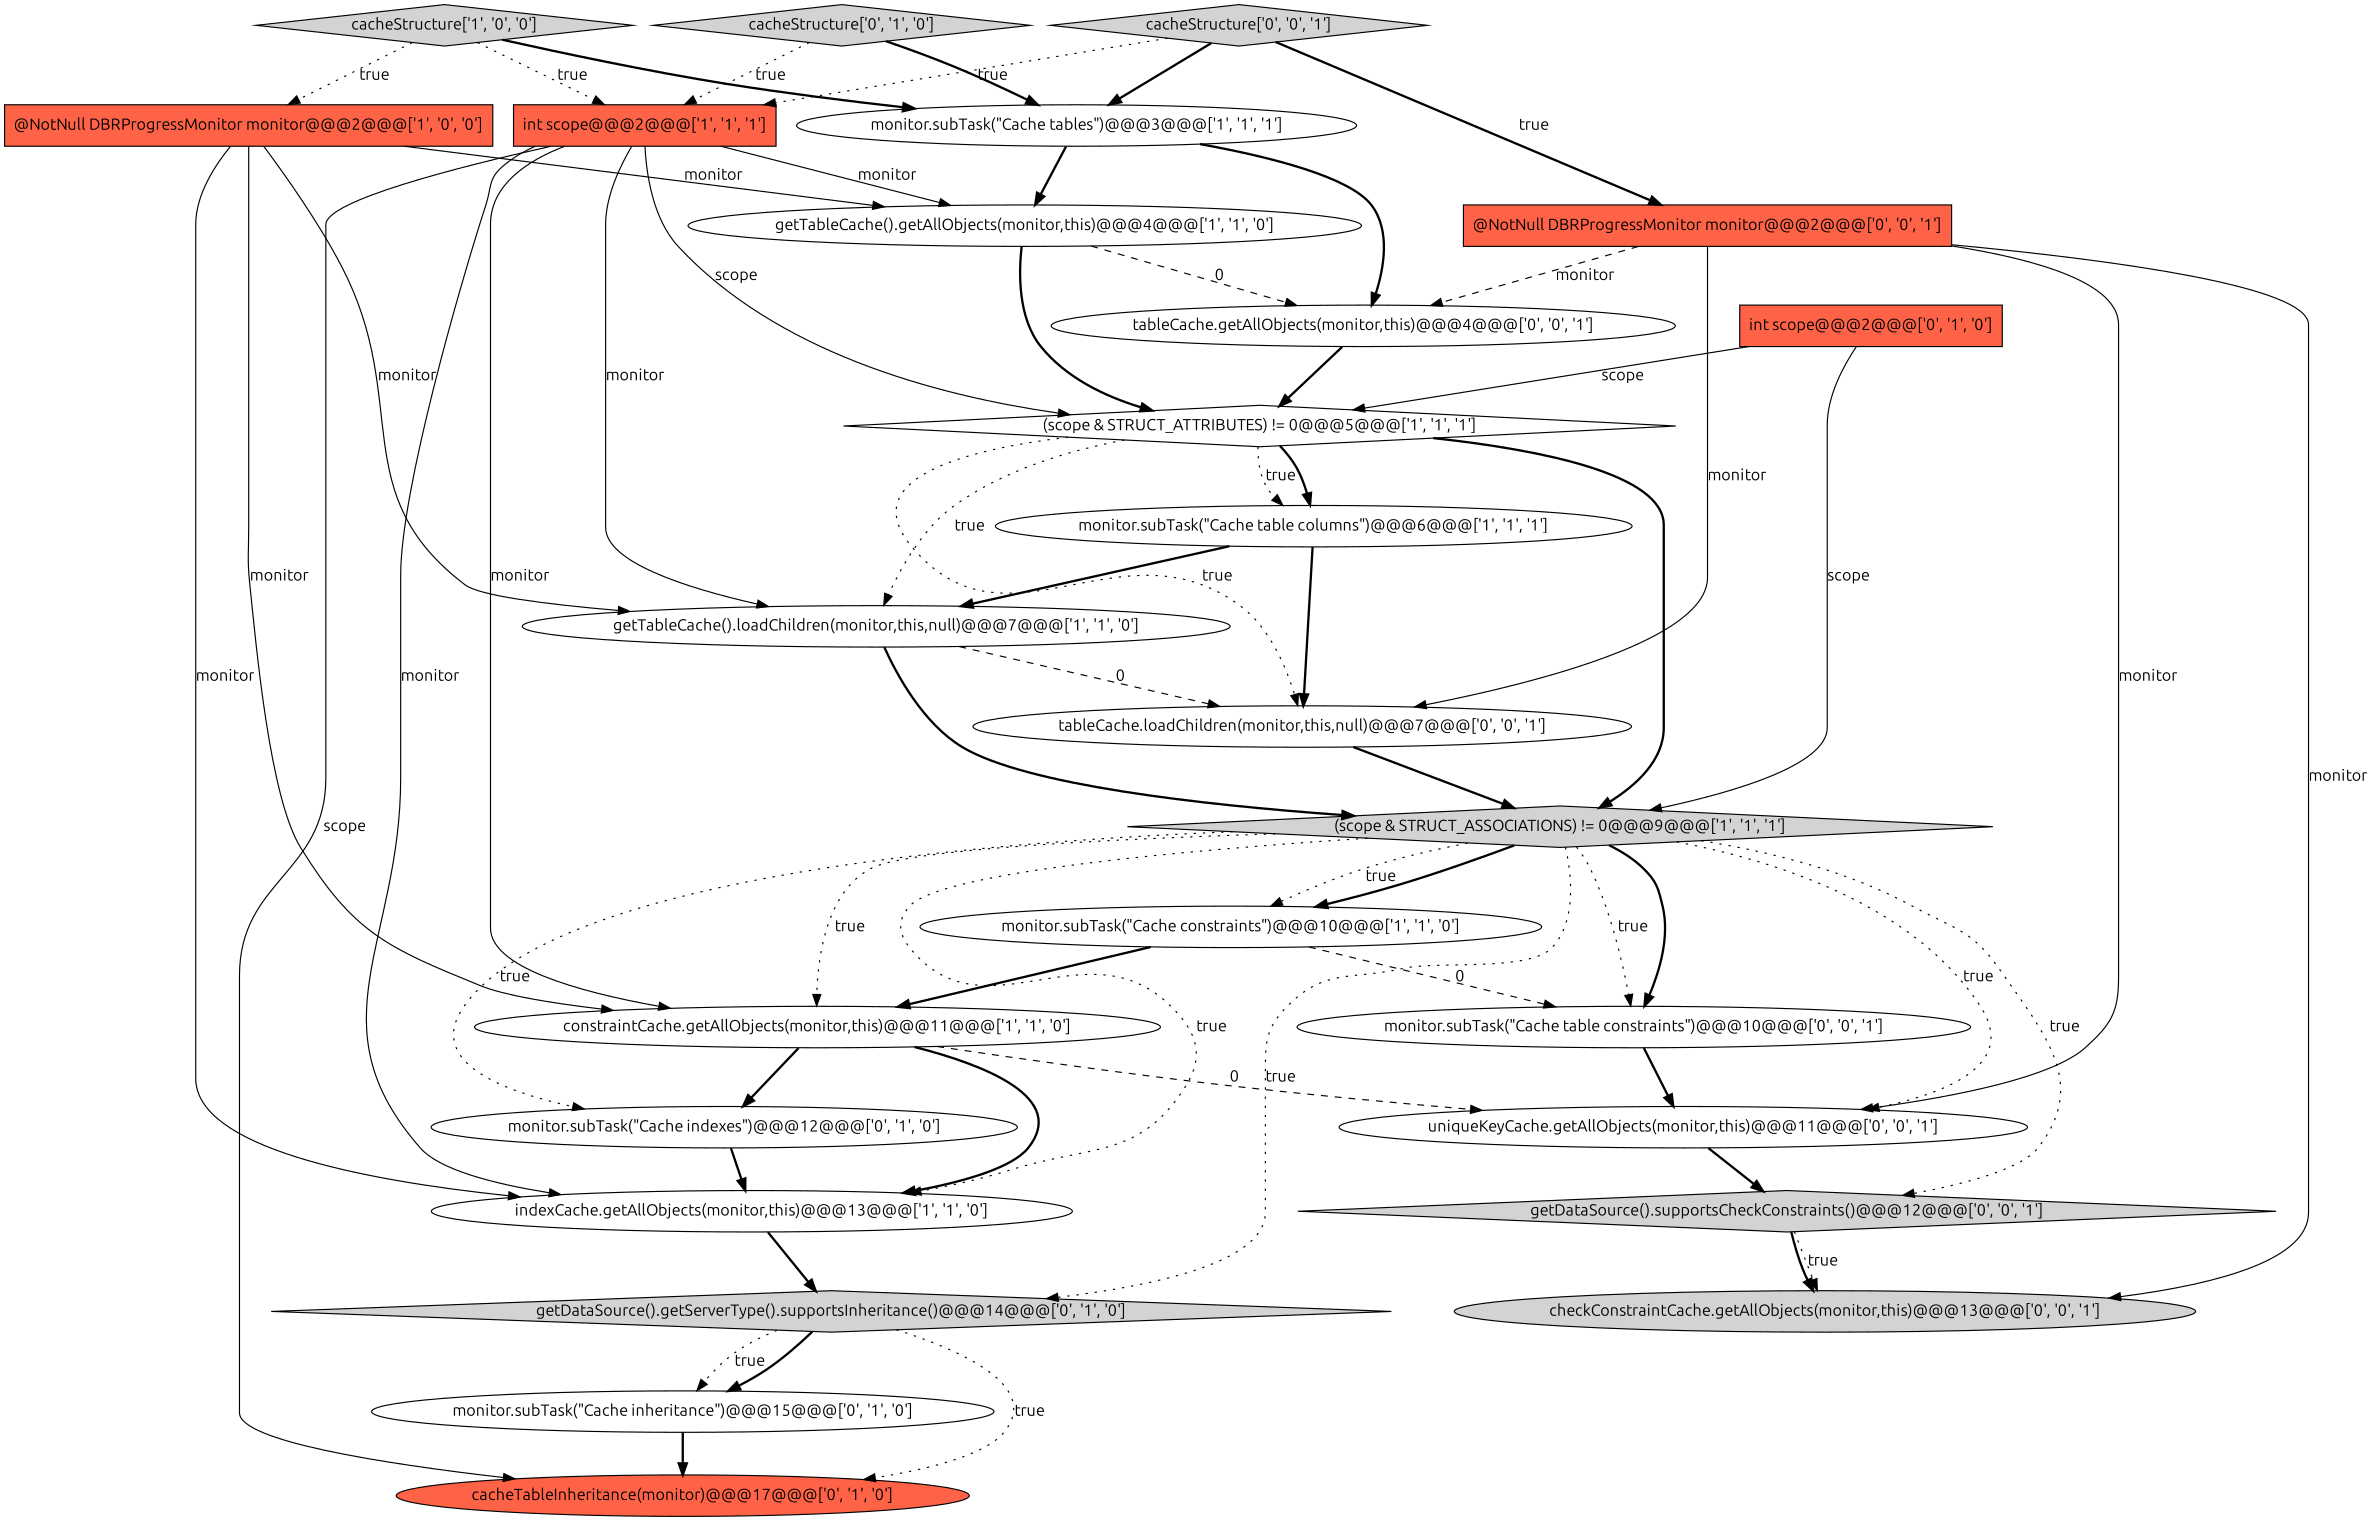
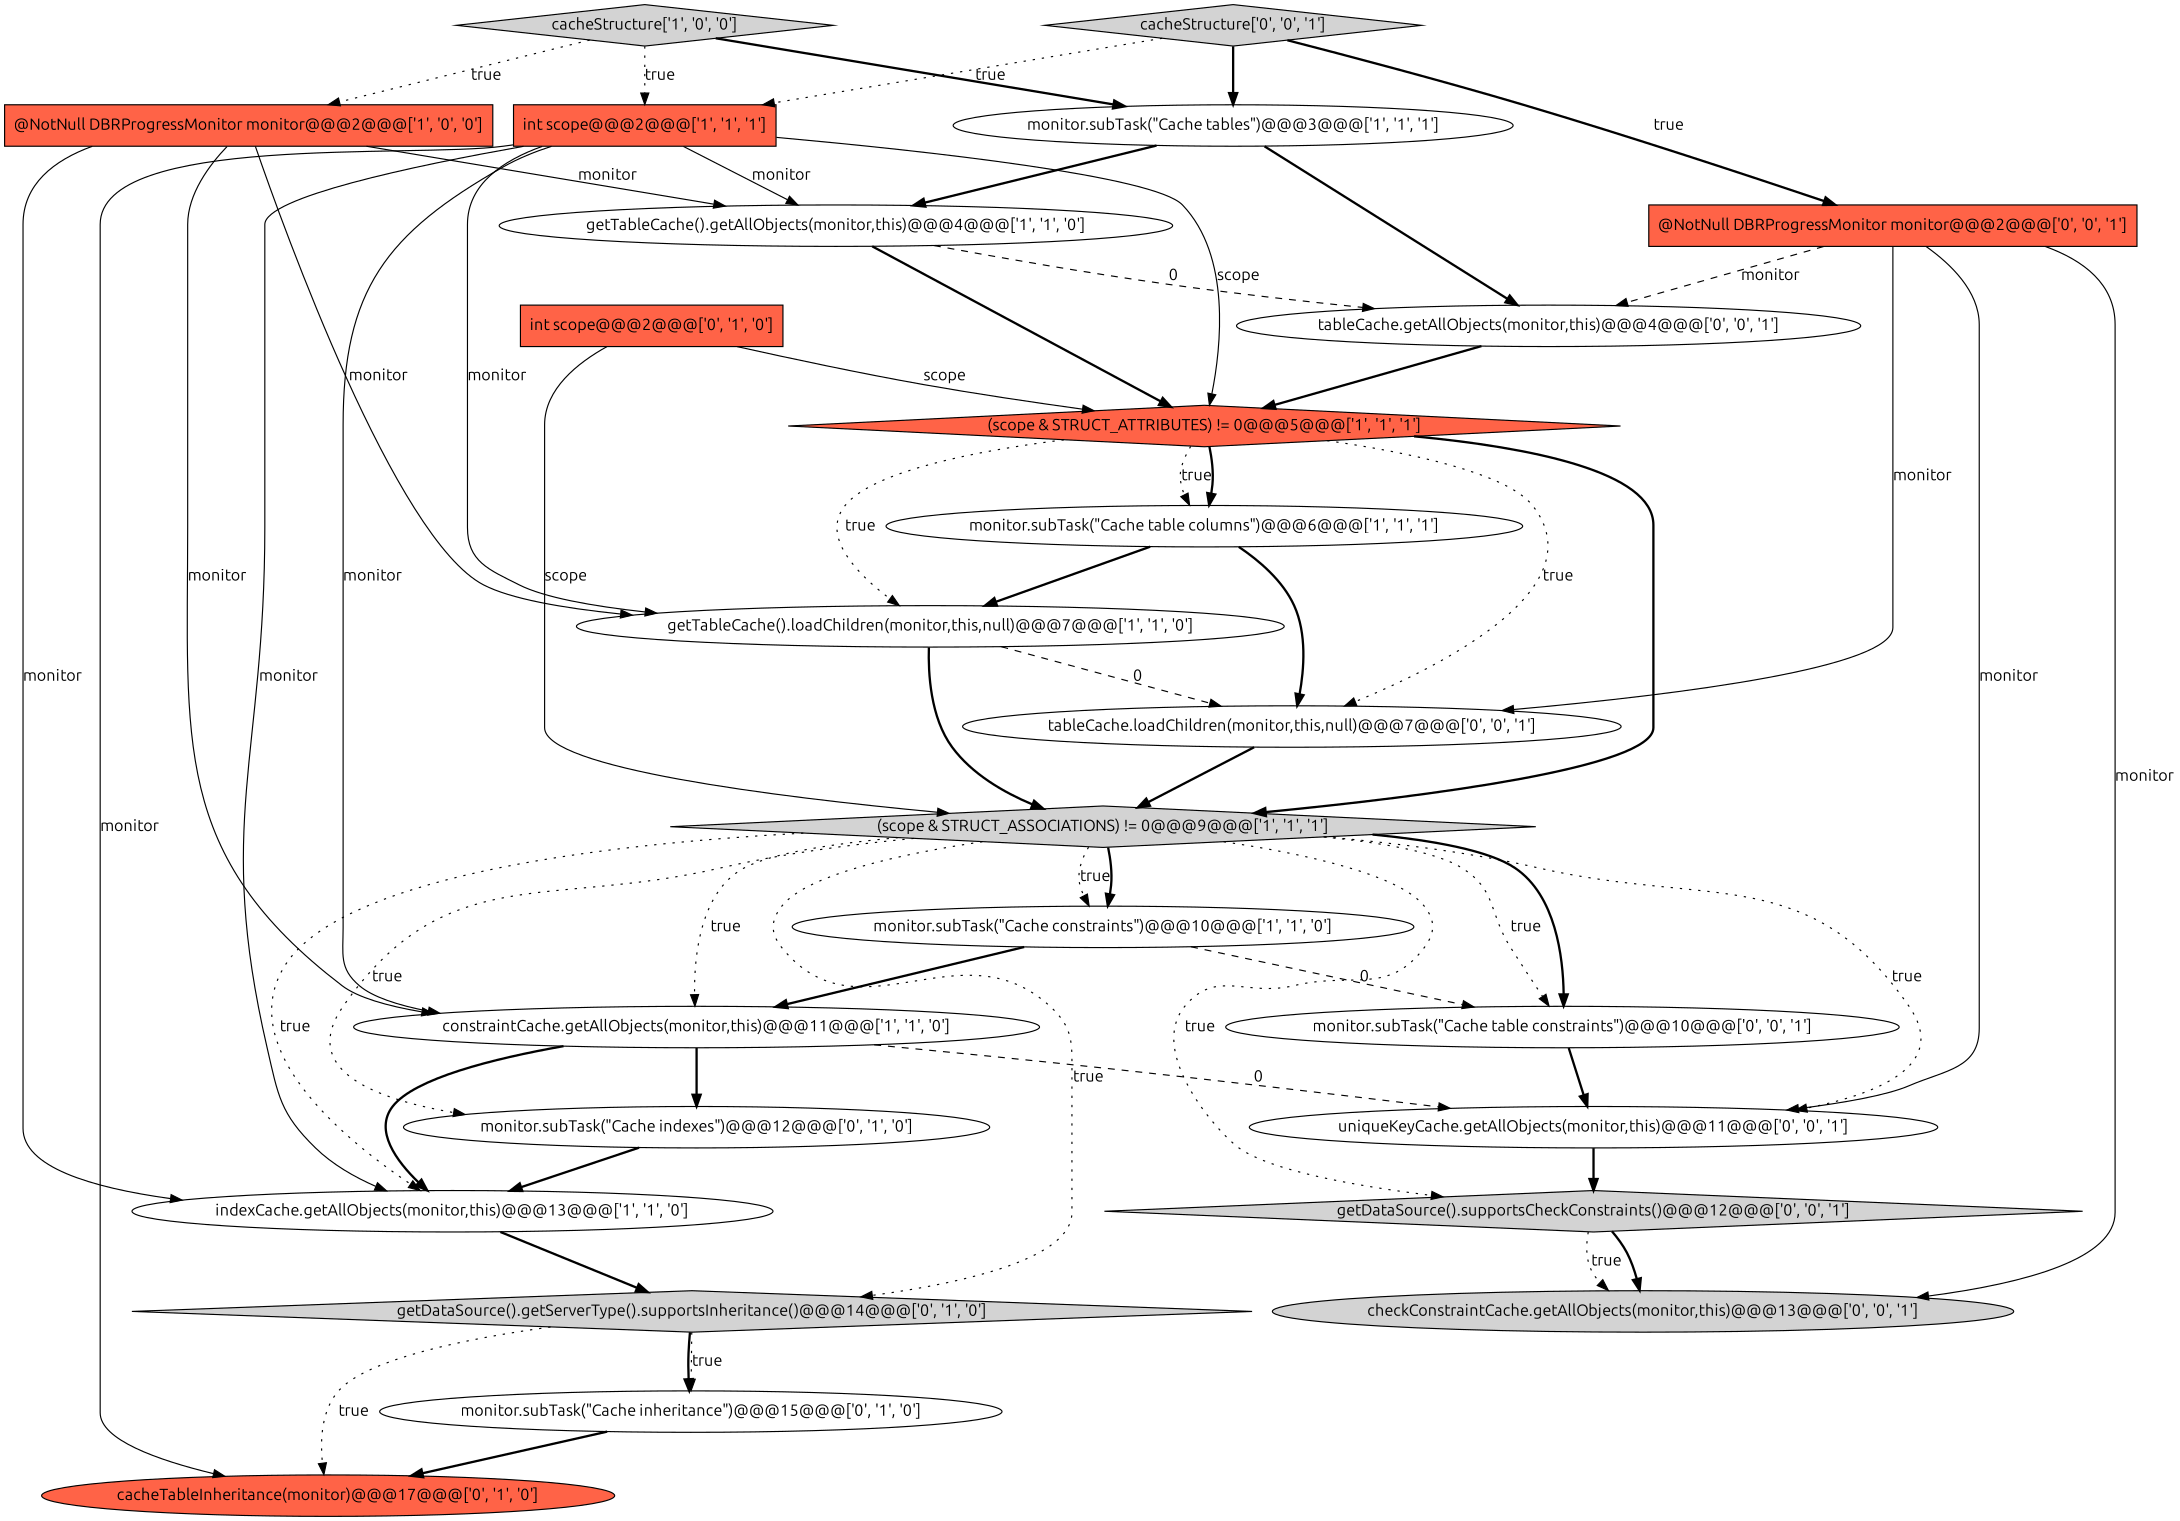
(842, 25) -> none
(1260, 426) -> (1204, 426)
(345, 827) -> (130, 827)
